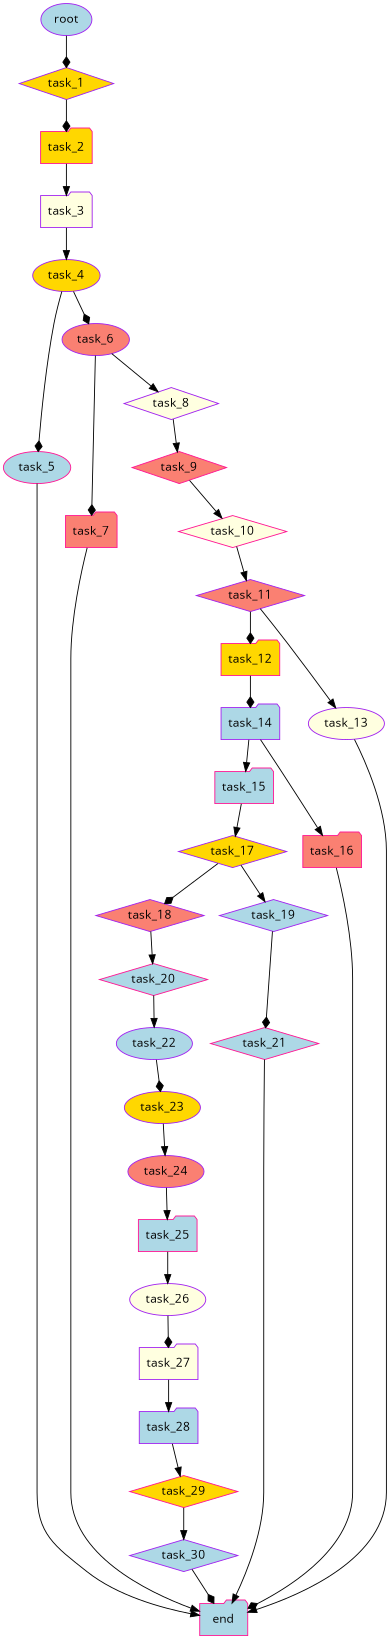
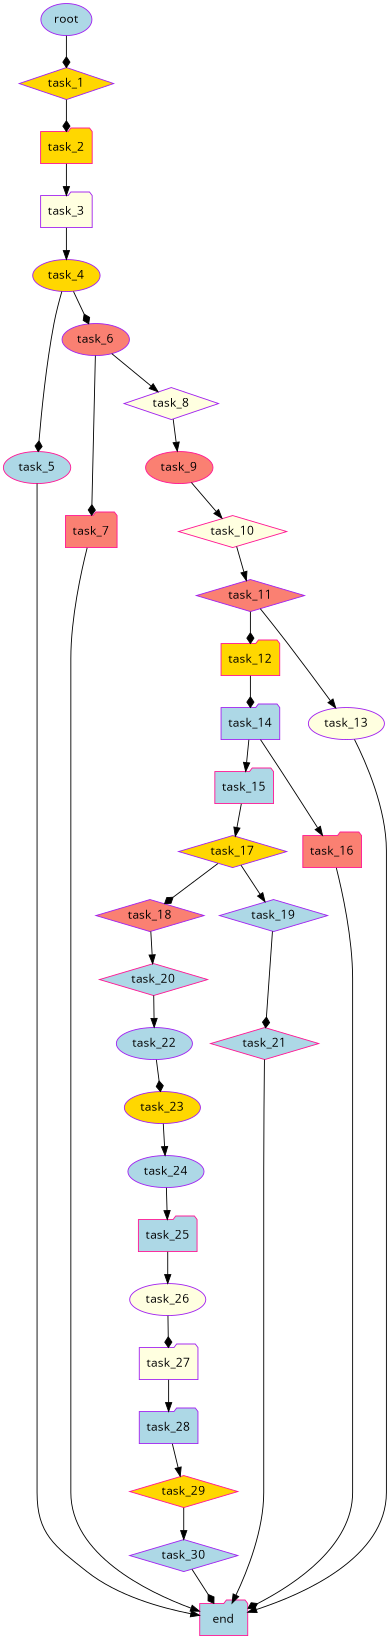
(179, 468) -> (179, 468)
(166, 1172) -> (166, 1172)
